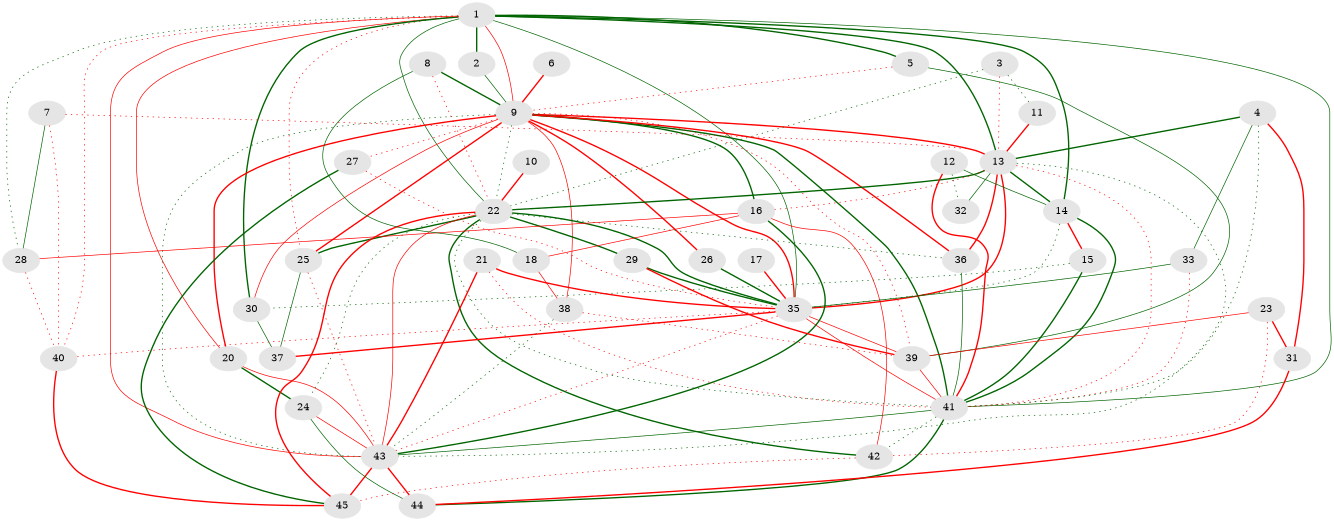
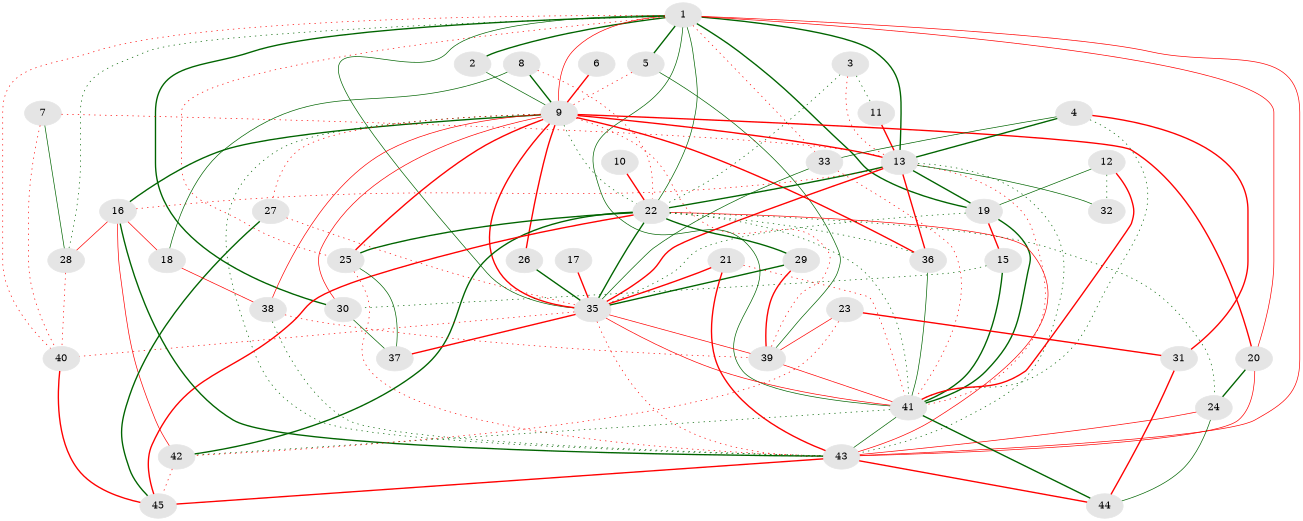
none -> (754, 88)
(800, 171) -> none
(1062, 211) -> (984, 211)
